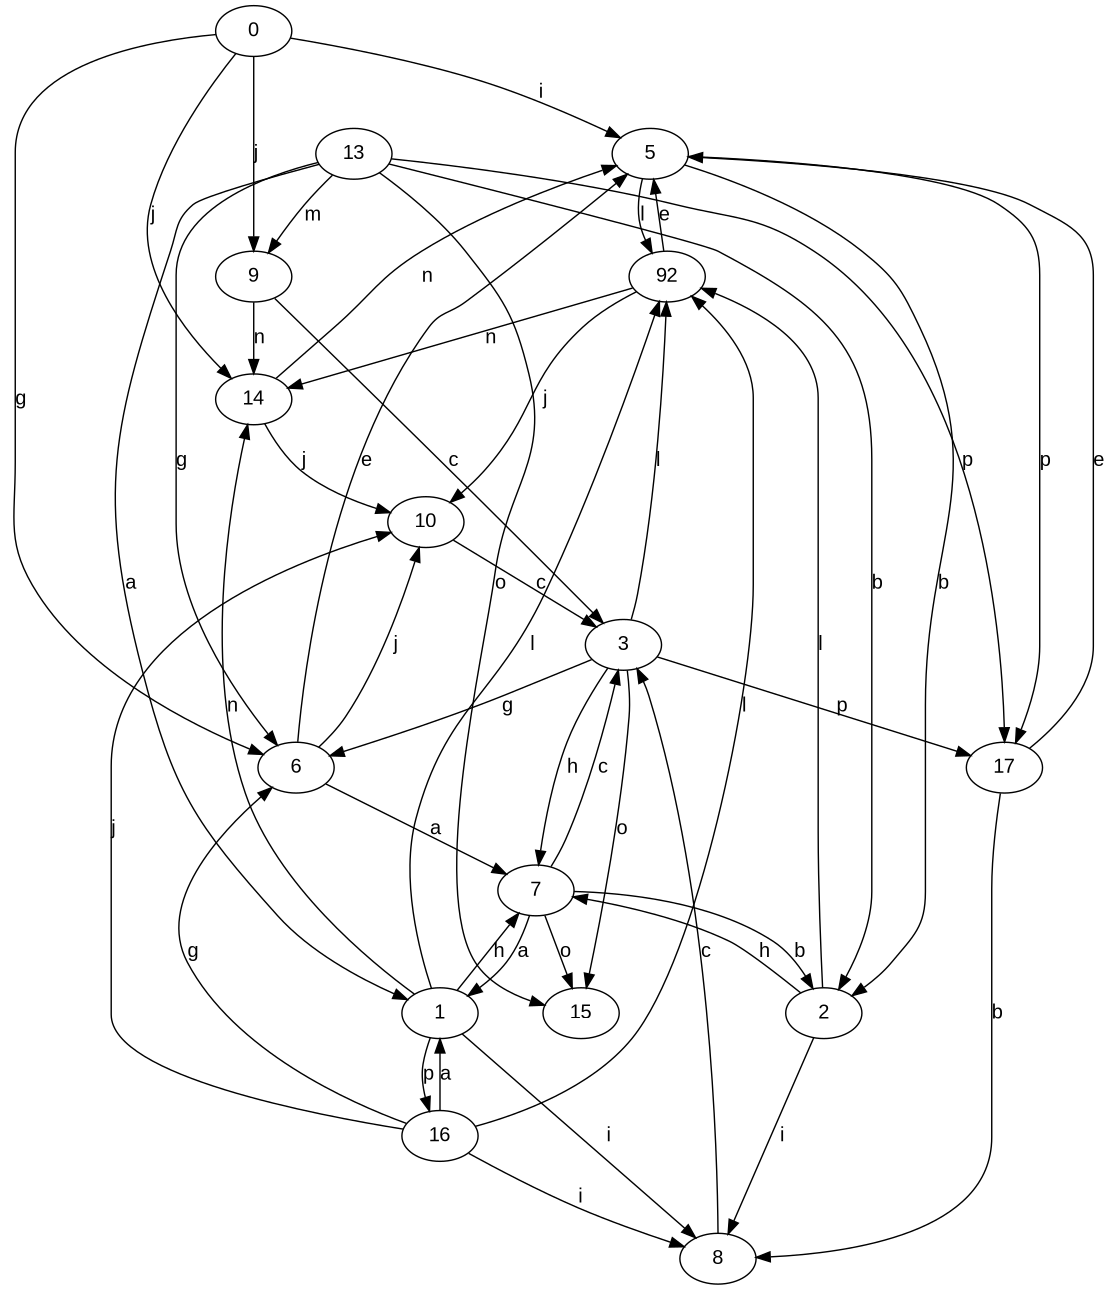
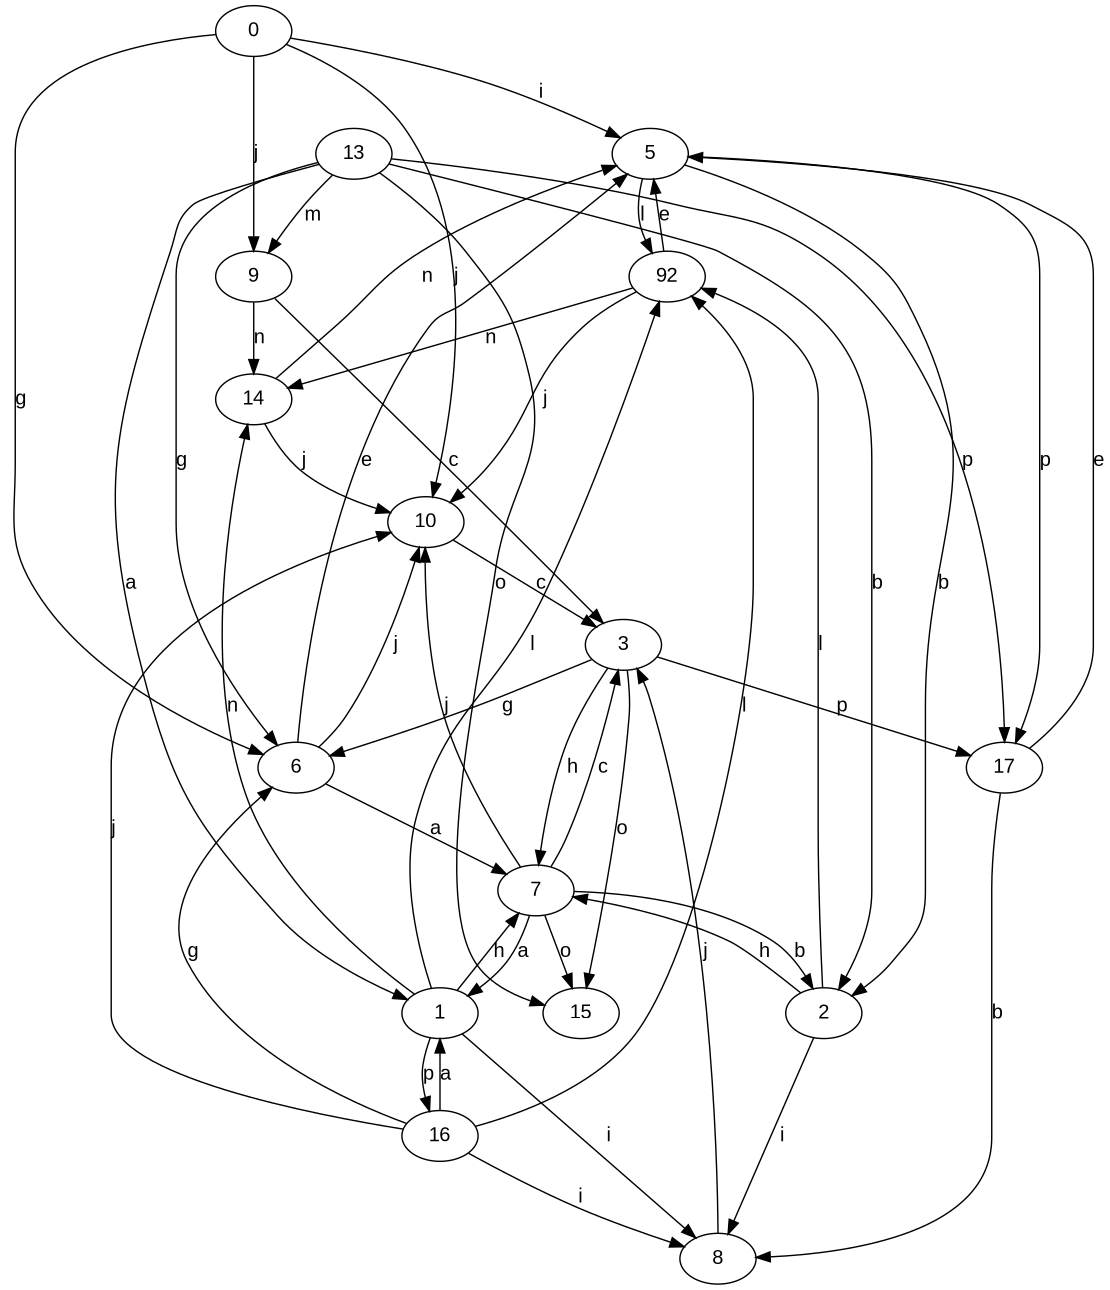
(150, 210) -> (440, 204)
(655, 469) -> none
none -> (442, 707)
(706, 952) -> (706, 952)
